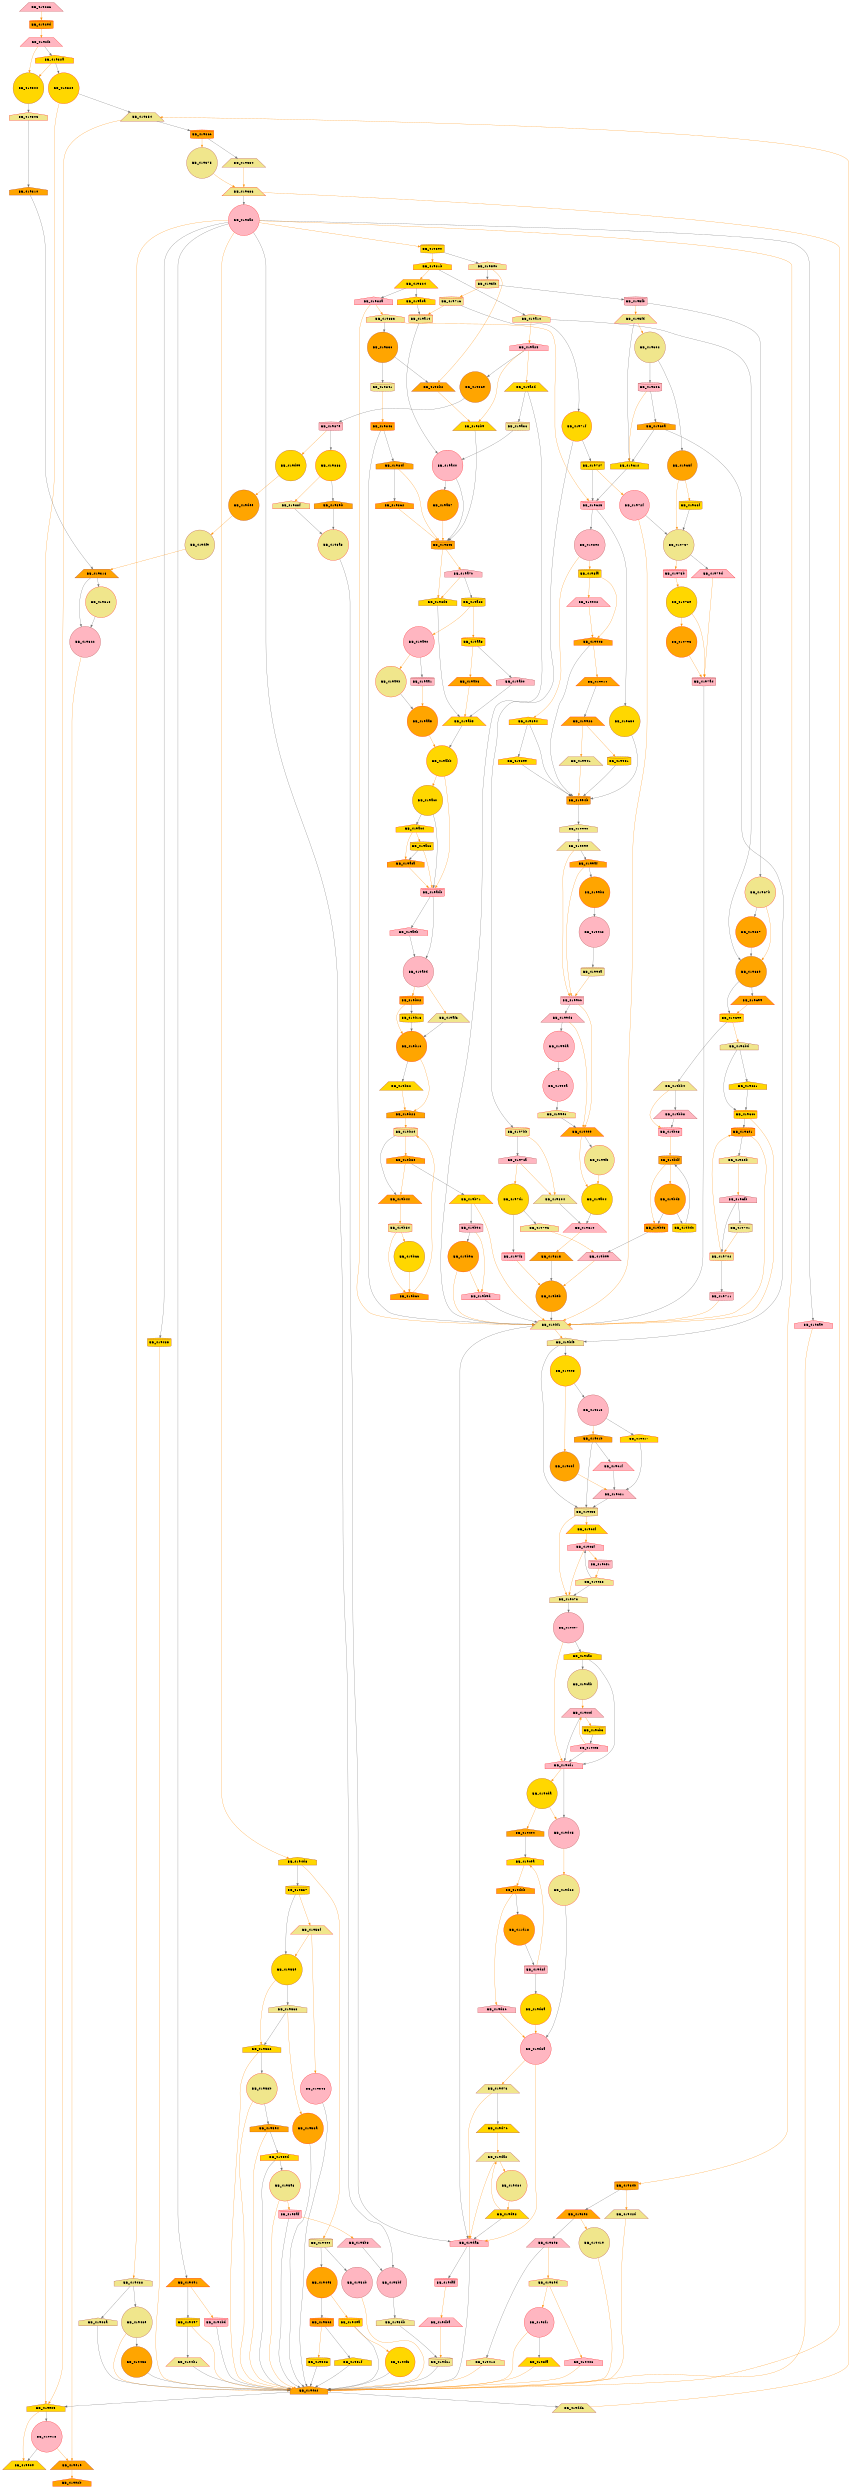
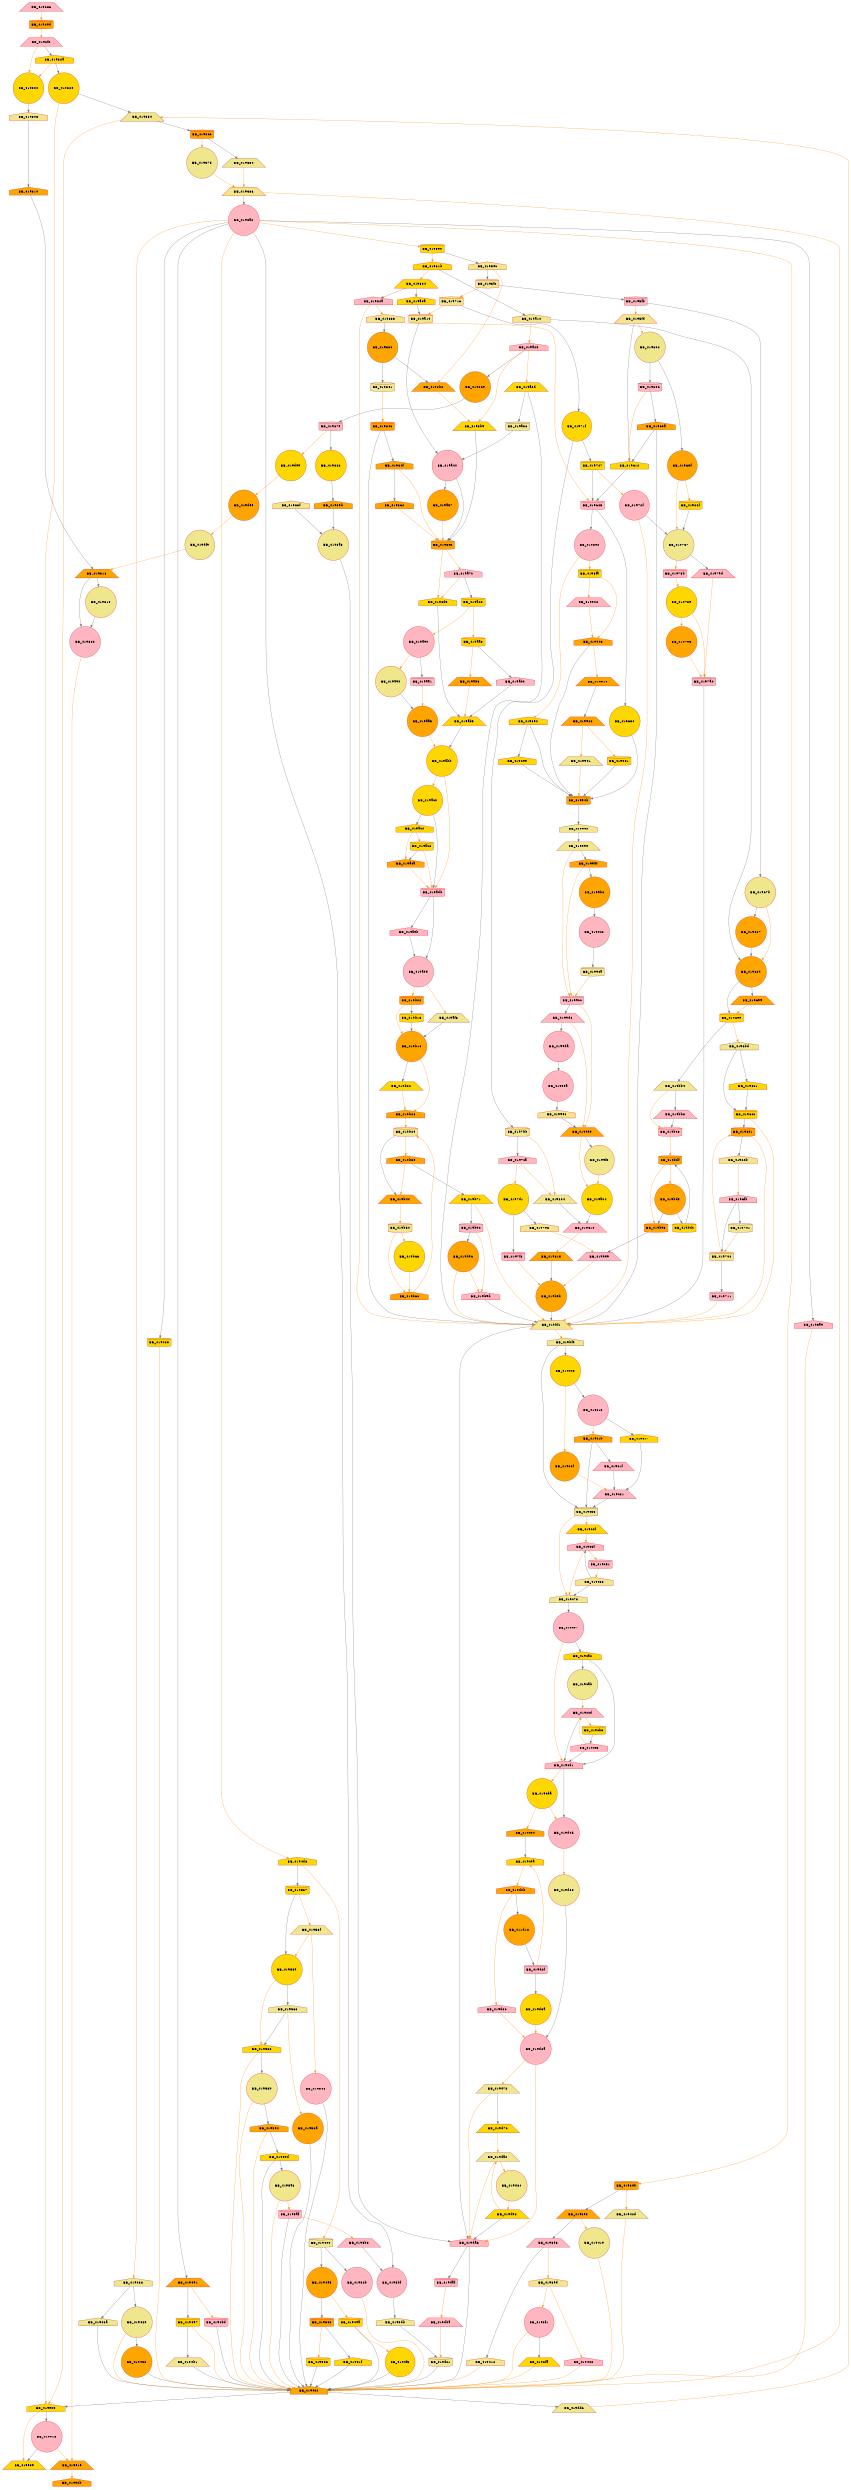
(308, 488) -> none
(783, 938) -> (642, 894)
